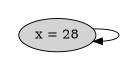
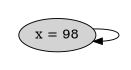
(57, 35) -> (57, 35)
